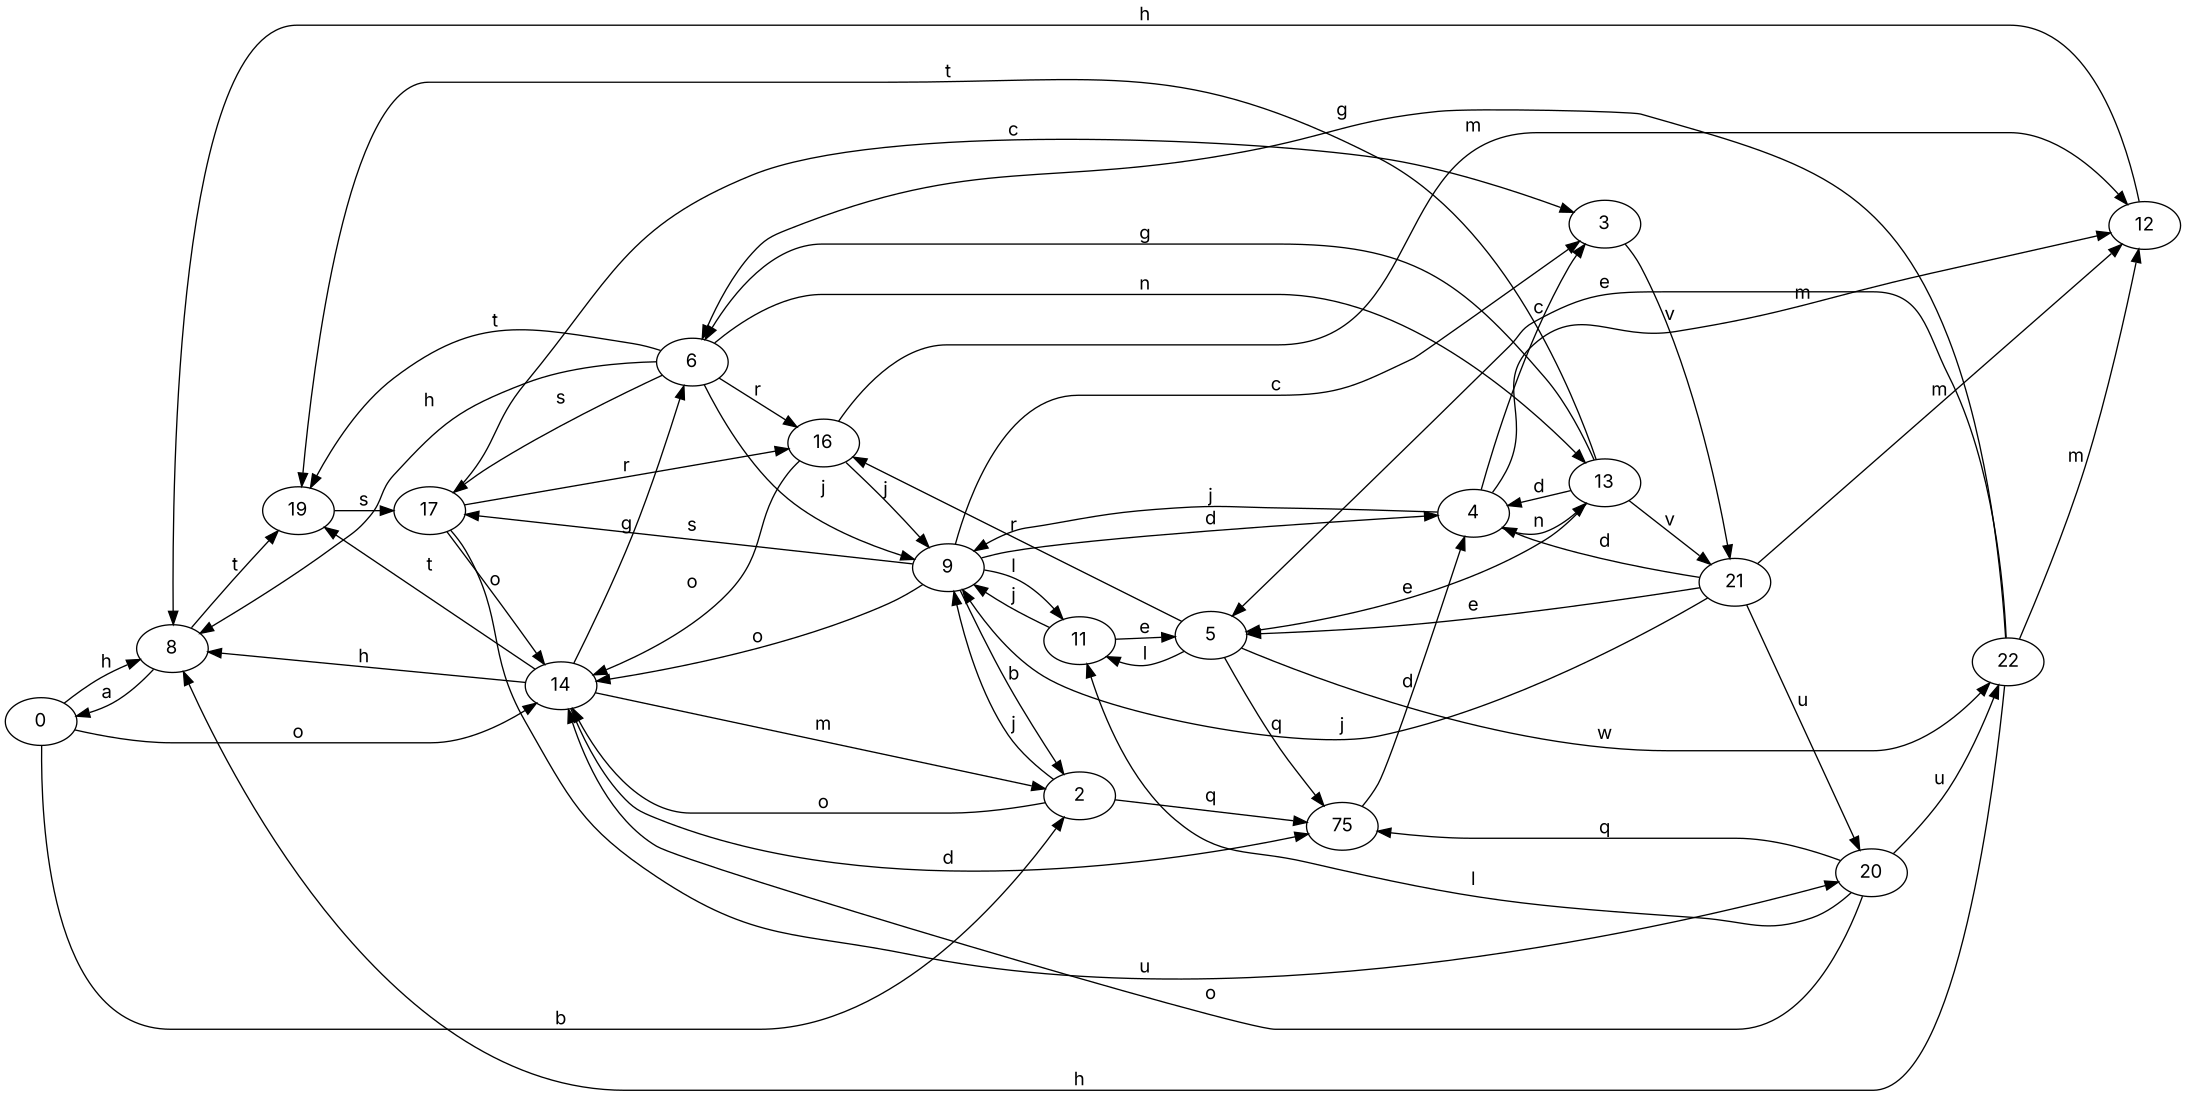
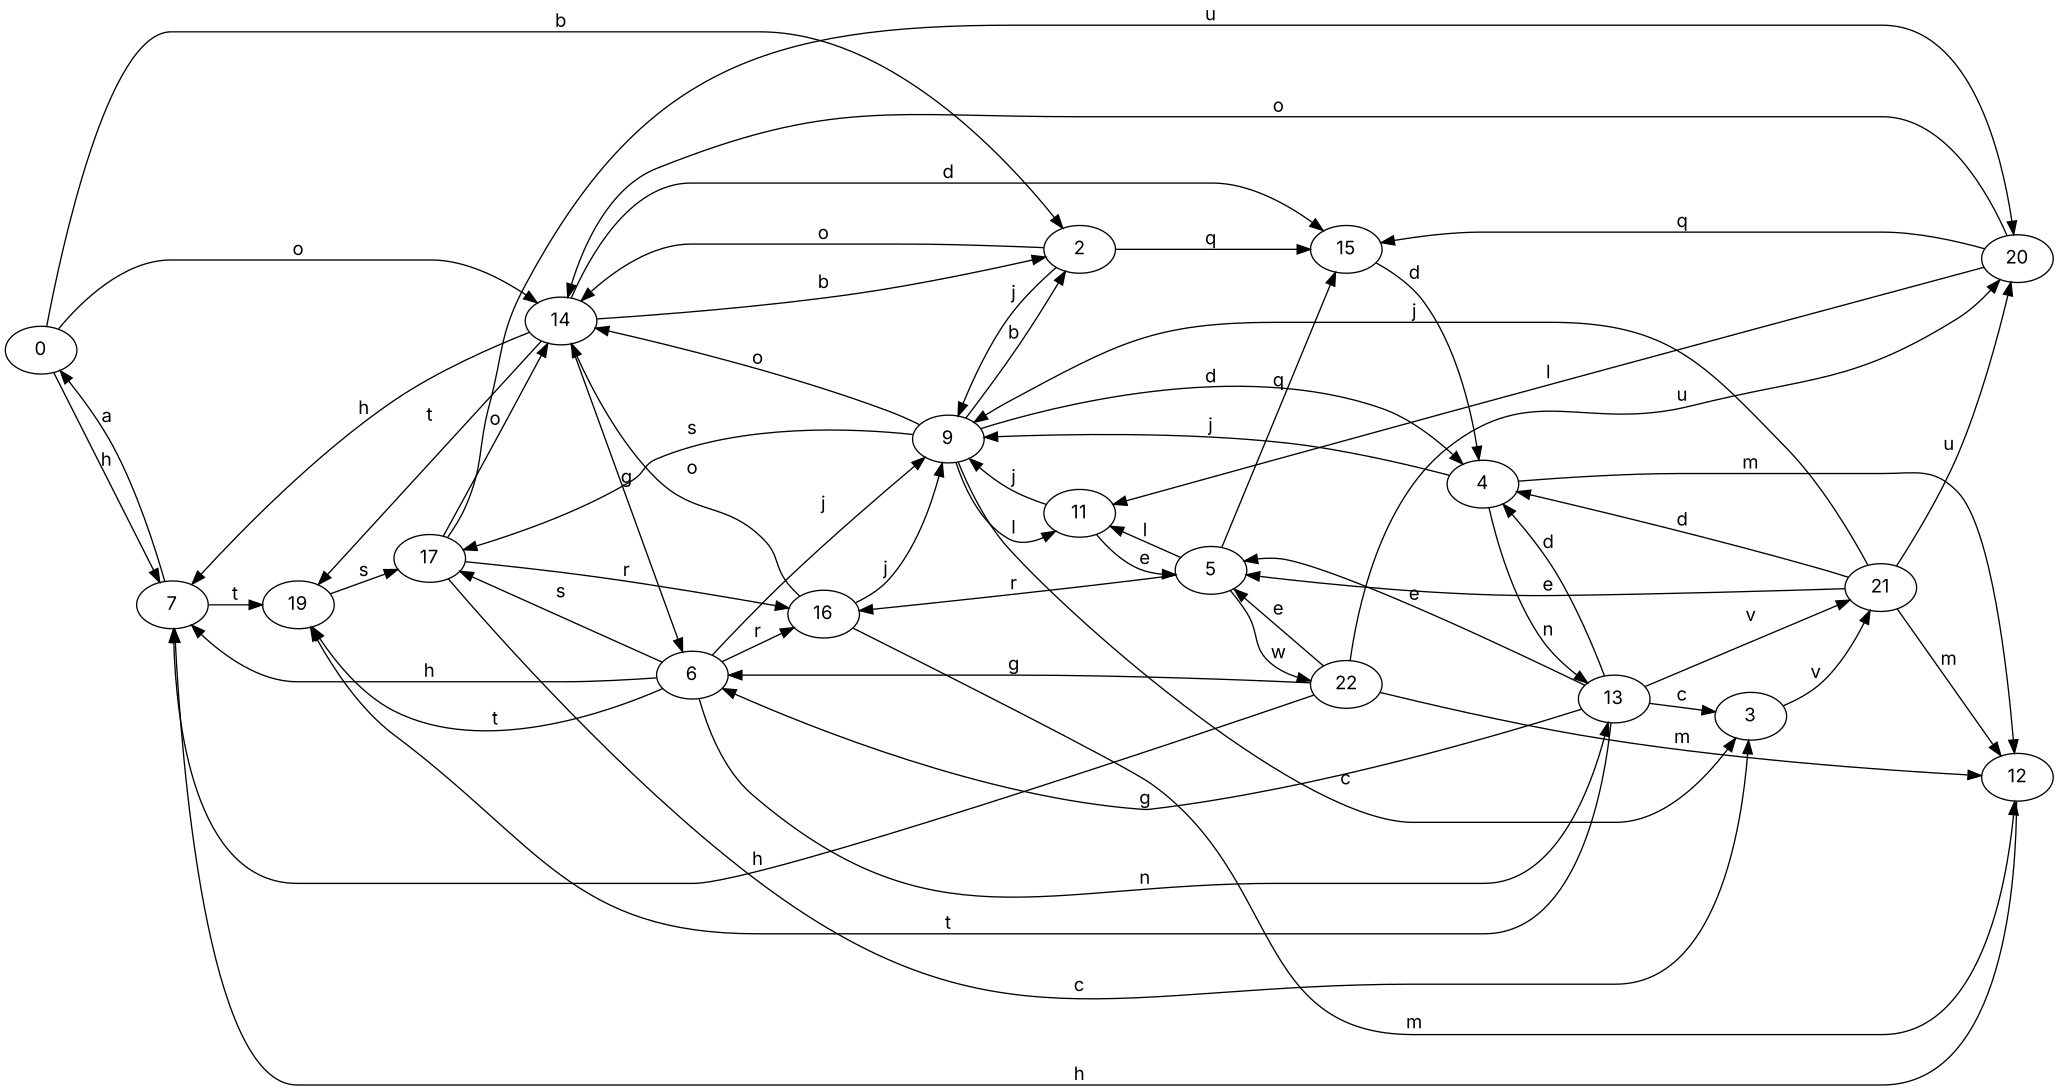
(1506, 411) -> (1676, 707)
(172, 649) -> (172, 605)
(824, 725) -> (824, 283)
(1953, 782) -> (1609, 414)
(1342, 826) -> (1346, 249)
